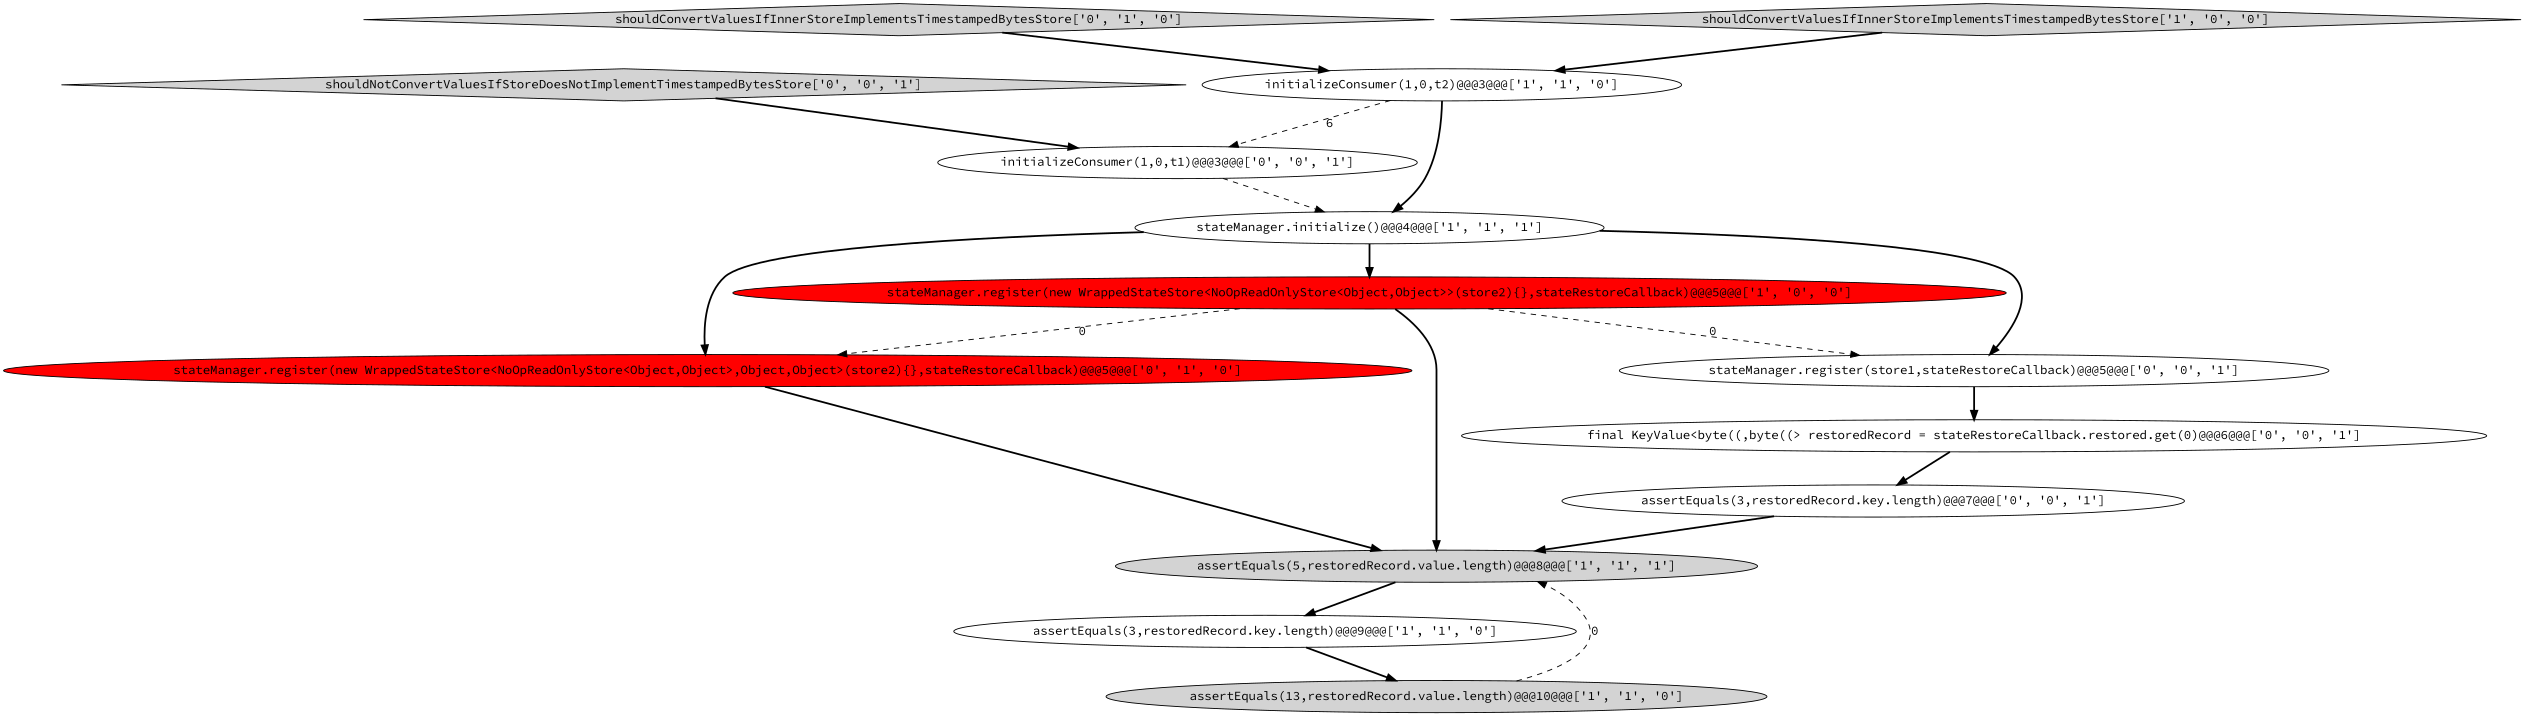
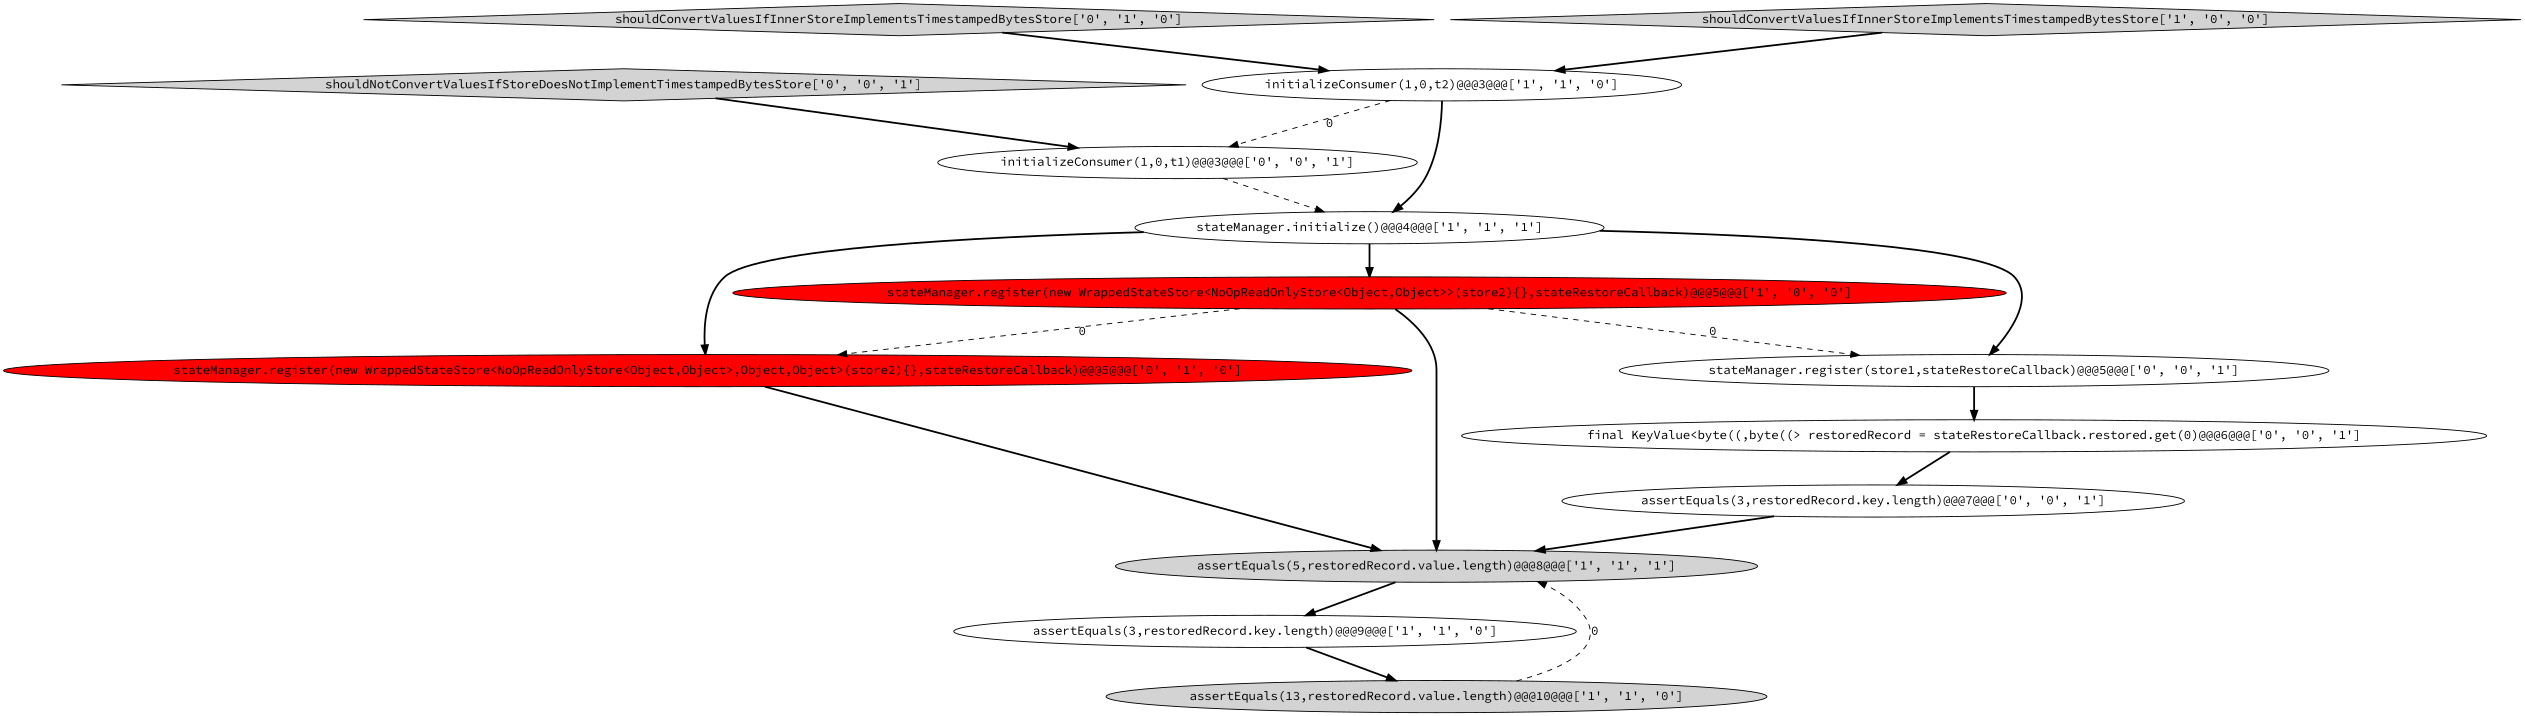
(1330, 124) -> (1330, 124)
